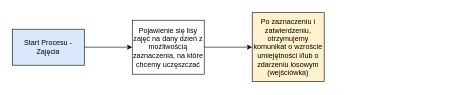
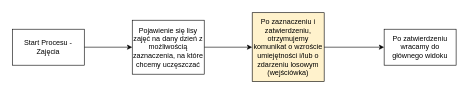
(48, 47) -> (48, 47)
none -> (378, 47)
none -> (420, 47)
